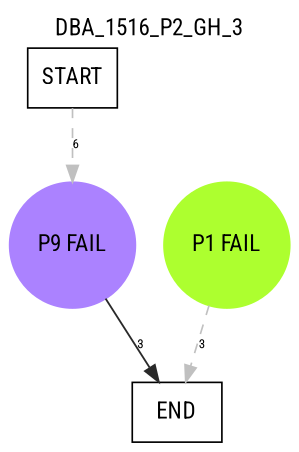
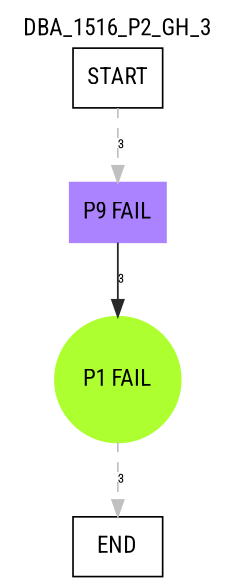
(76, 145) -> (121, 145)
(73, 245) -> (118, 212)
(128, 333) -> (118, 271)
